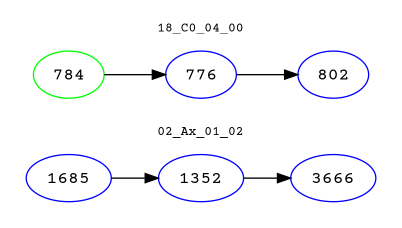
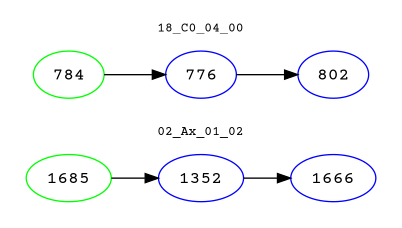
(69, 178) -> (69, 178)
(333, 178) -> (333, 178)
